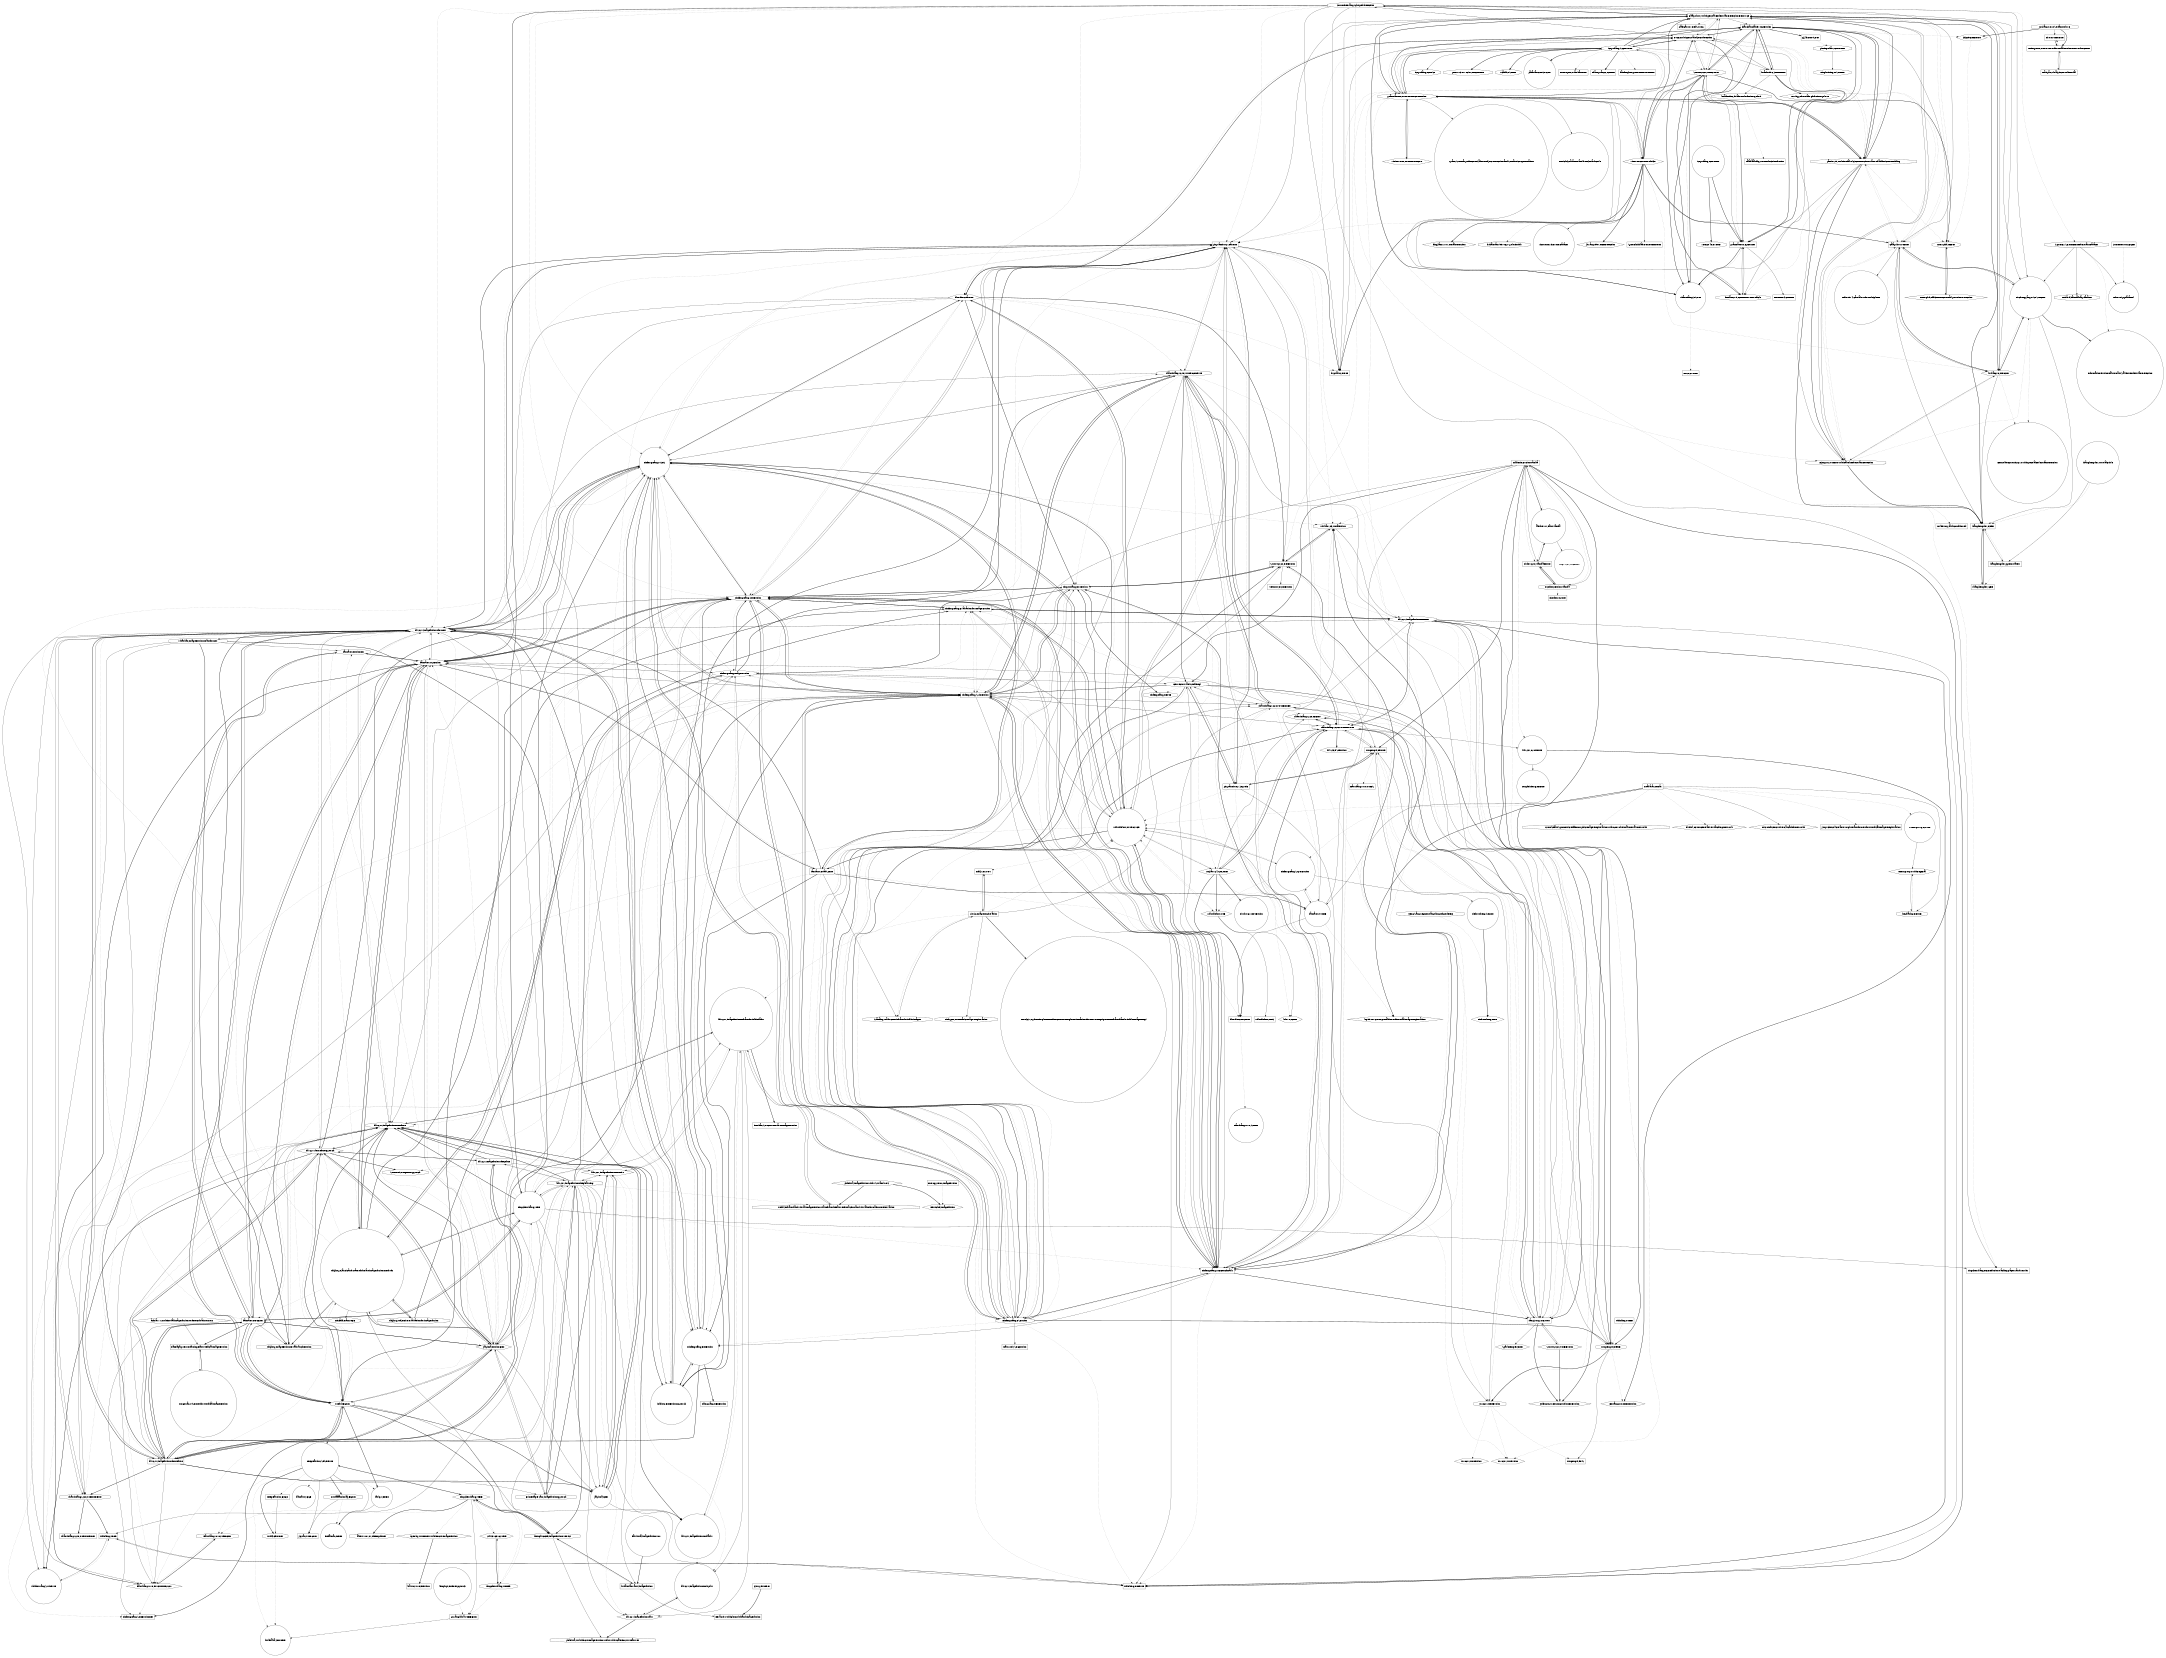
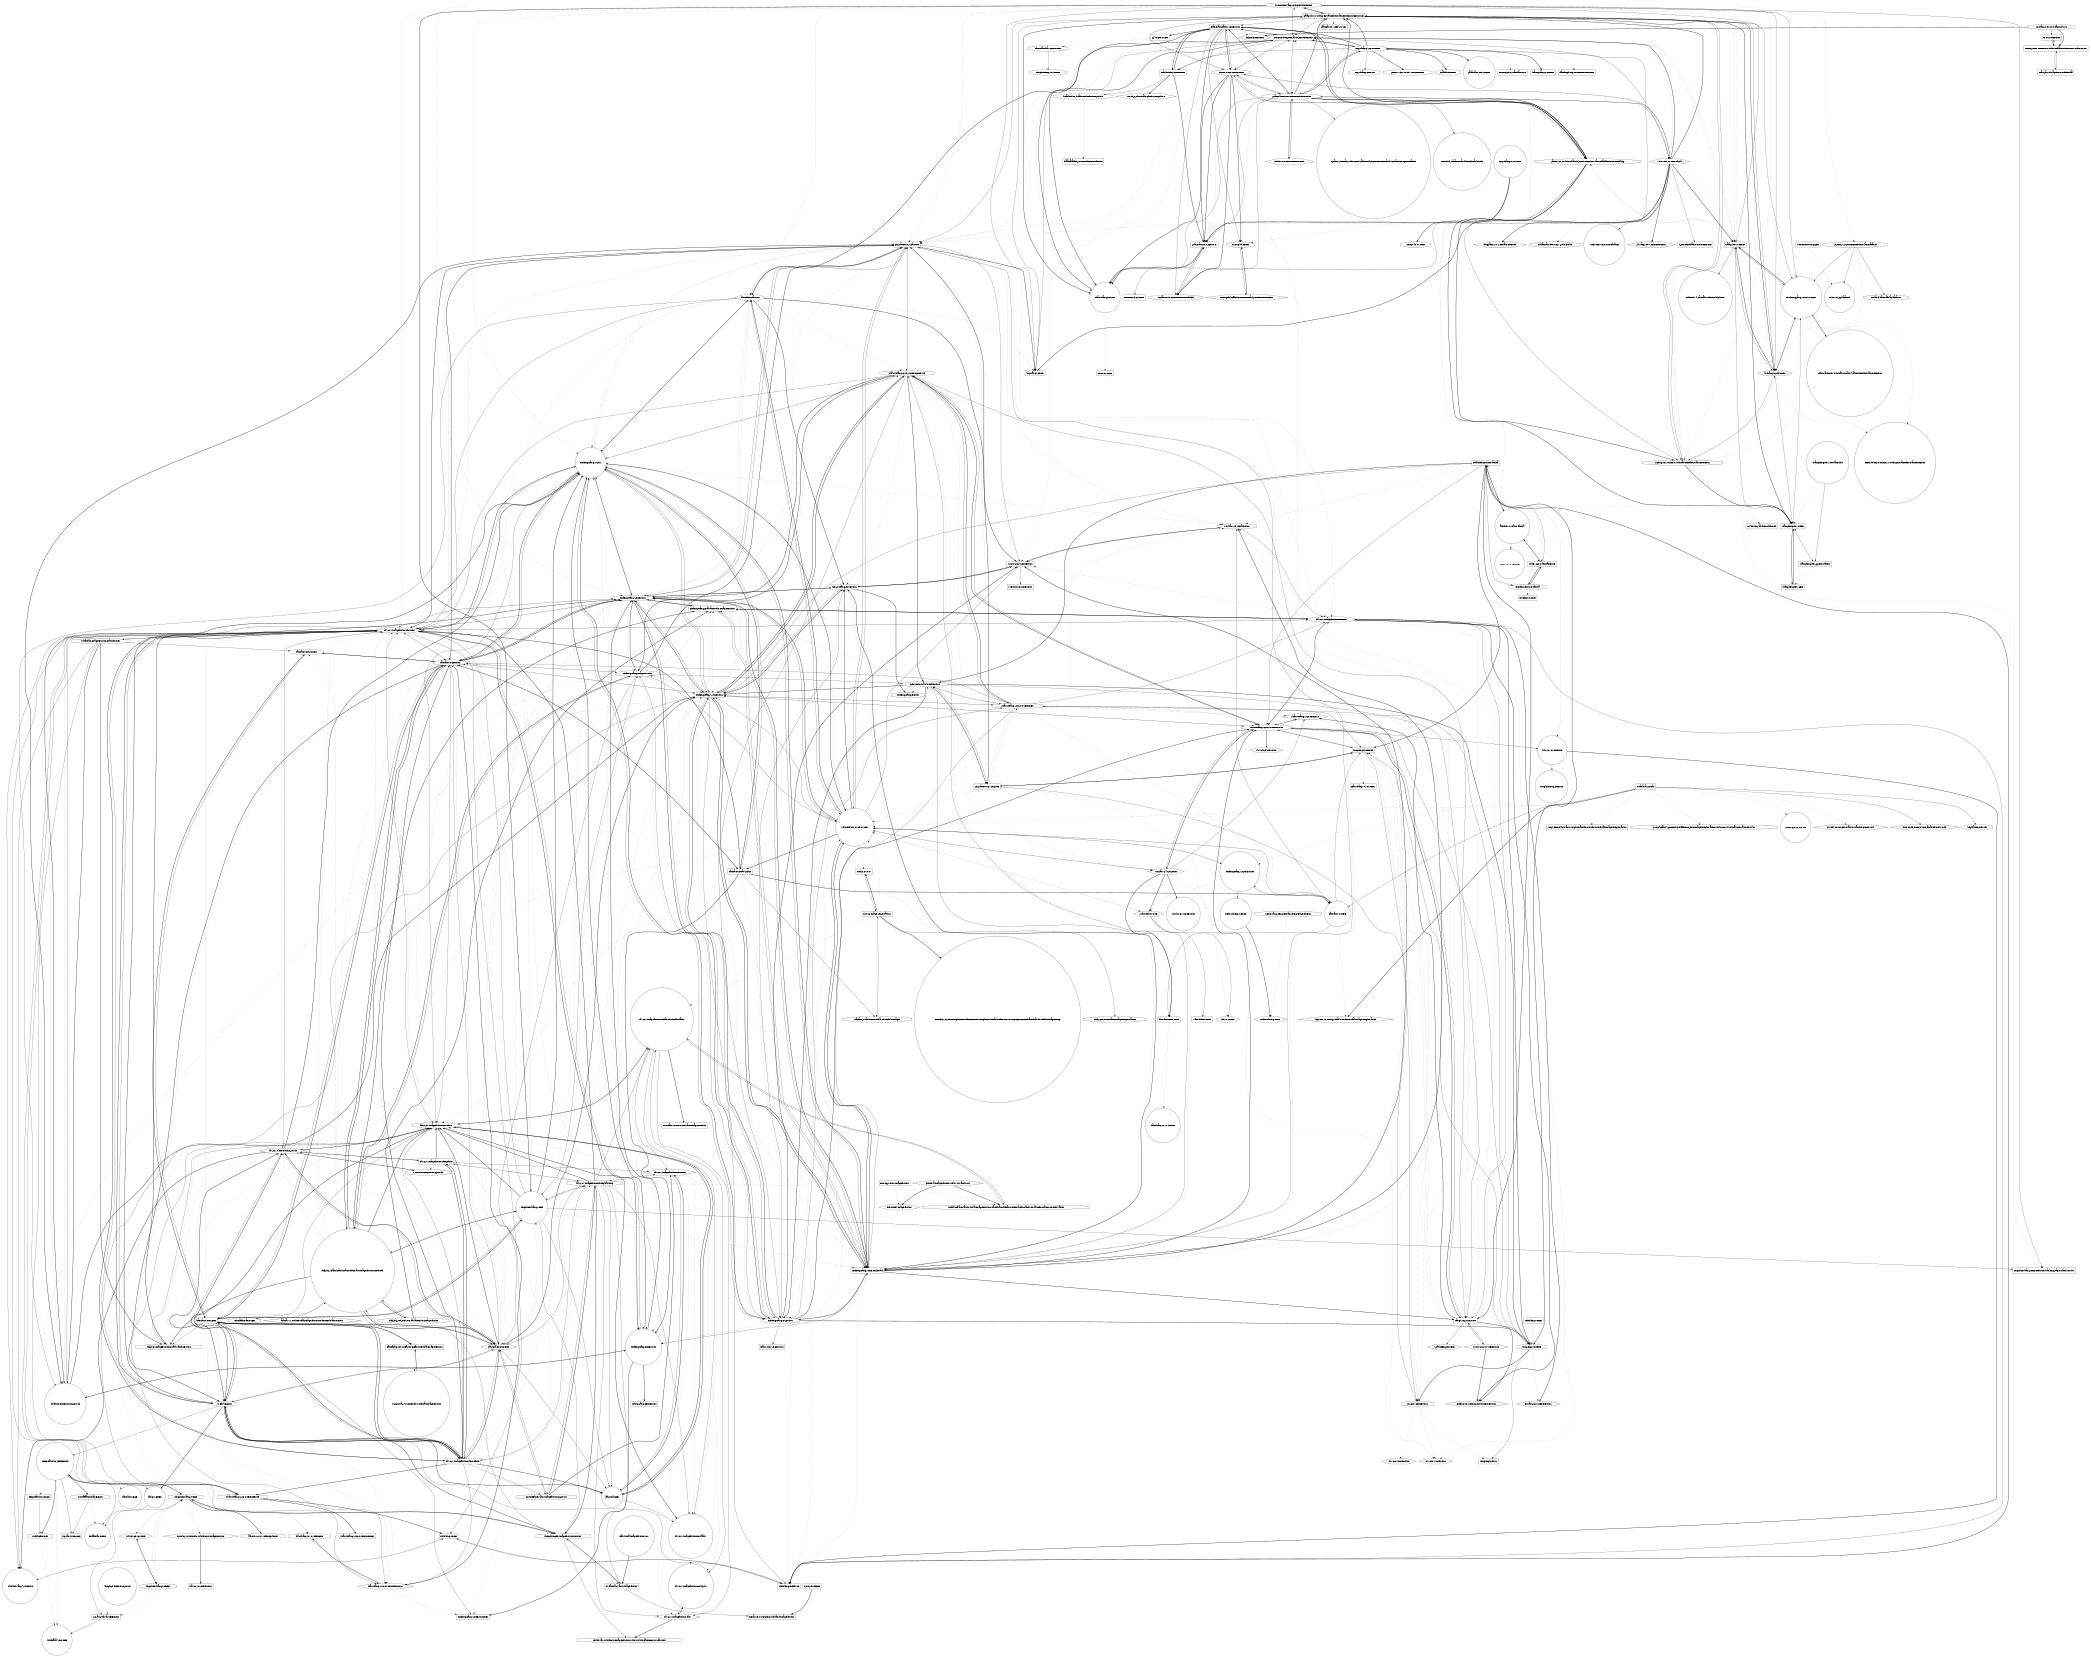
(1833, 48) -> (1048, 48)
(2105, 284) -> (1845, 328)
(934, 658) -> (790, 551)
(1187, 684) -> (925, 684)
(1149, 761) -> (908, 673)
(1912, 872) -> none
(471, 1497) -> (186, 1497)
